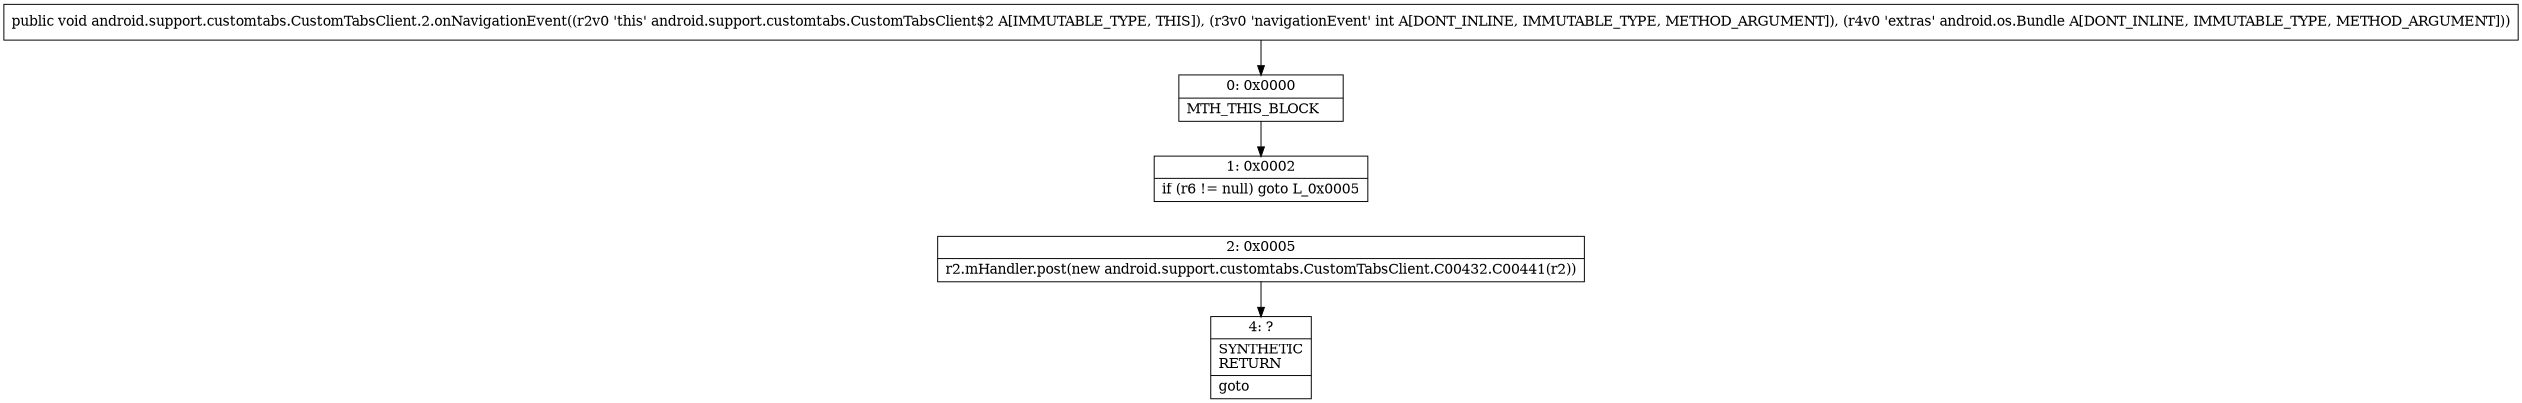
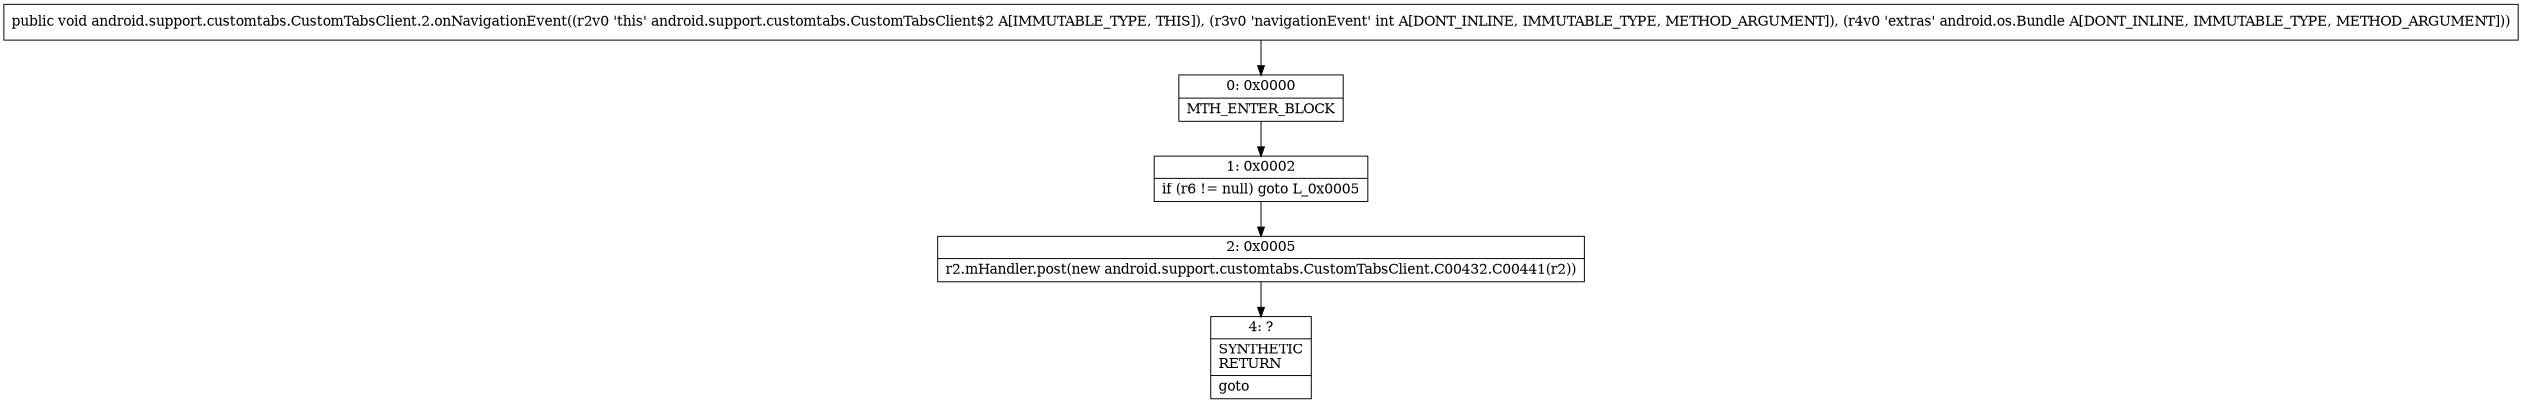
(1253, 109) -> (1261, 109)
none -> (1261, 214)
